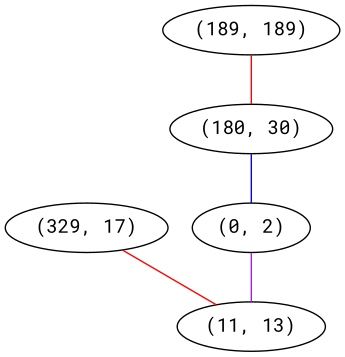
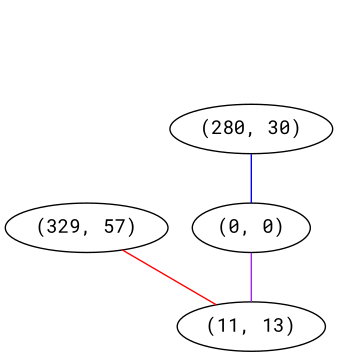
(251, 30) -> none
(251, 129) -> (251, 129)
(87, 228) -> (87, 228)
(251, 228) -> (251, 228)
